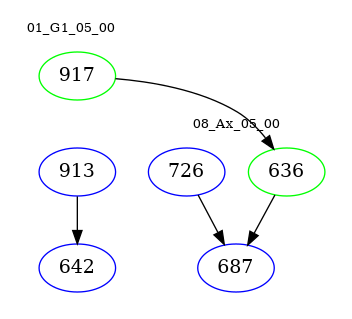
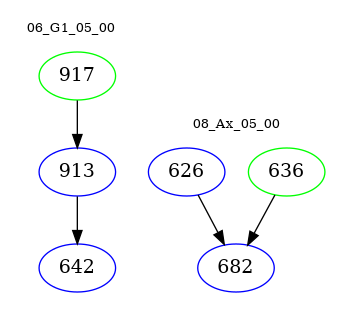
(71, 29) -> (71, 29)
(197, 94) -> (77, 117)
(187, 172) -> (187, 172)
(236, 268) -> (236, 268)
